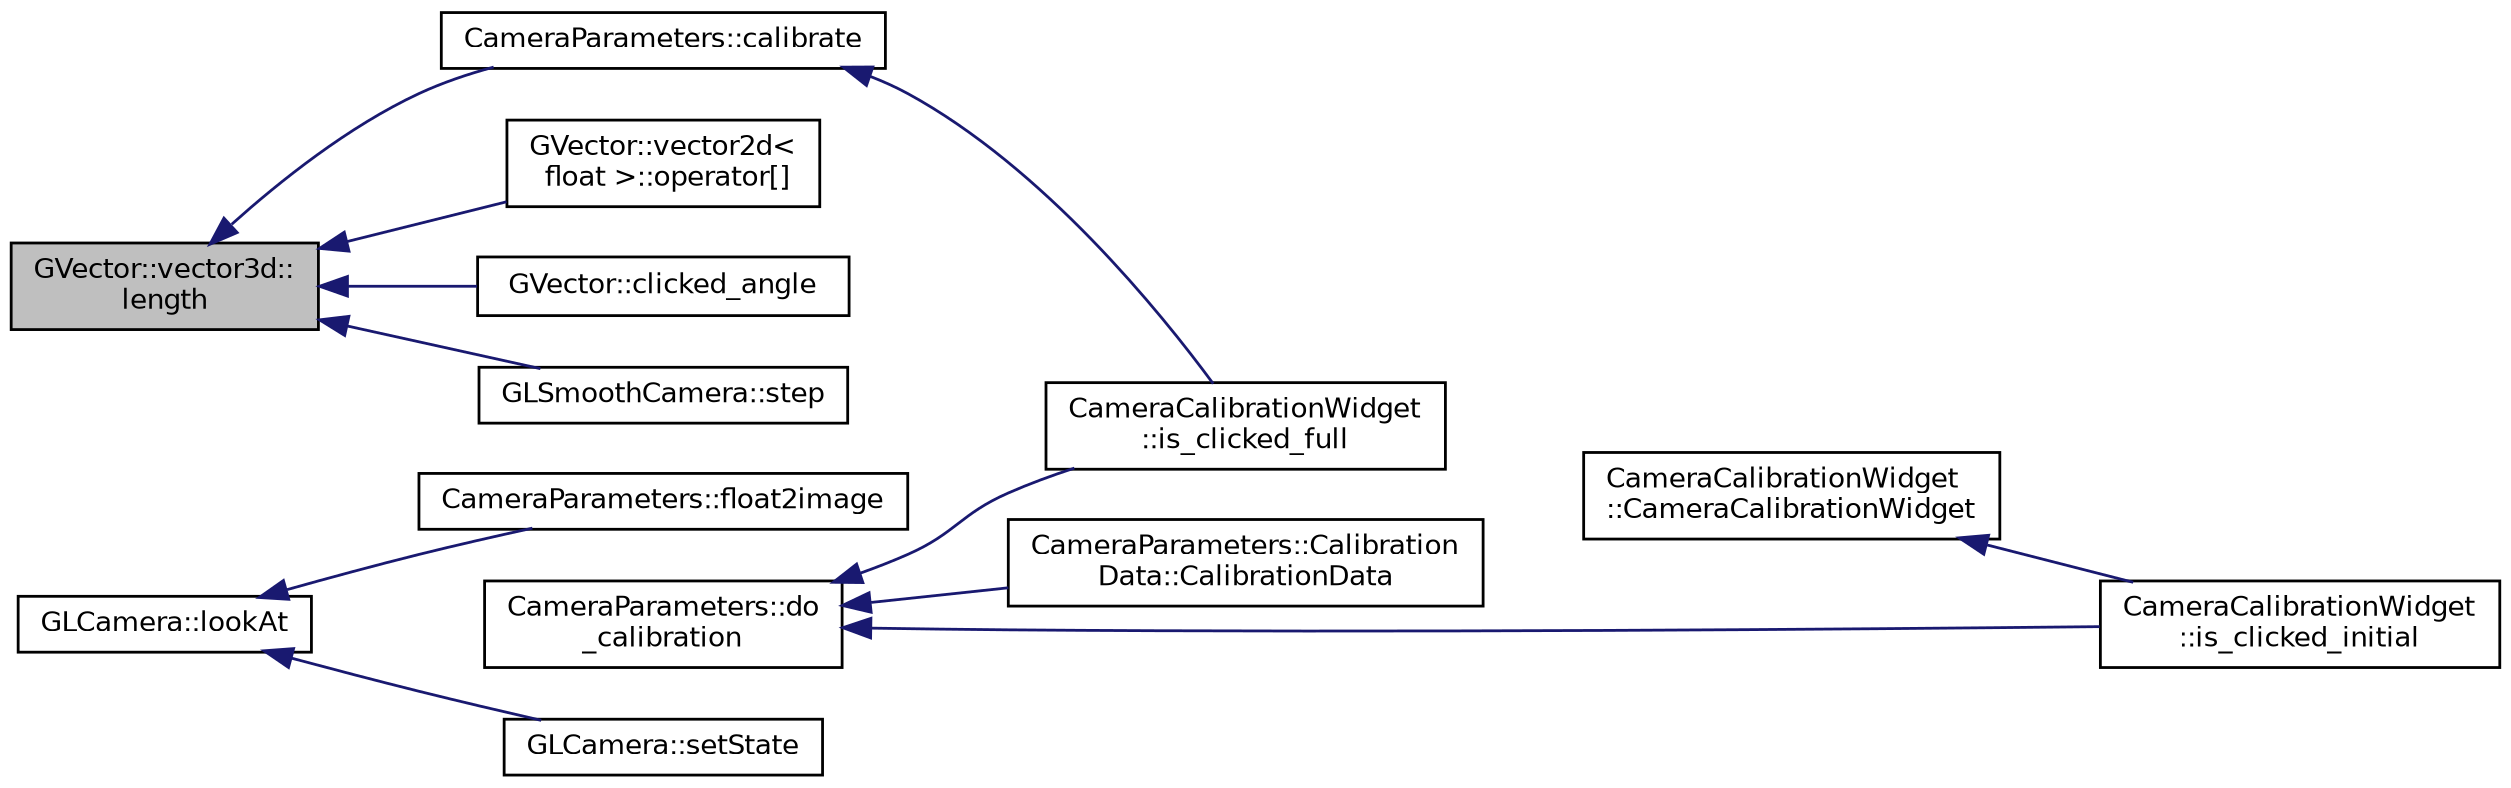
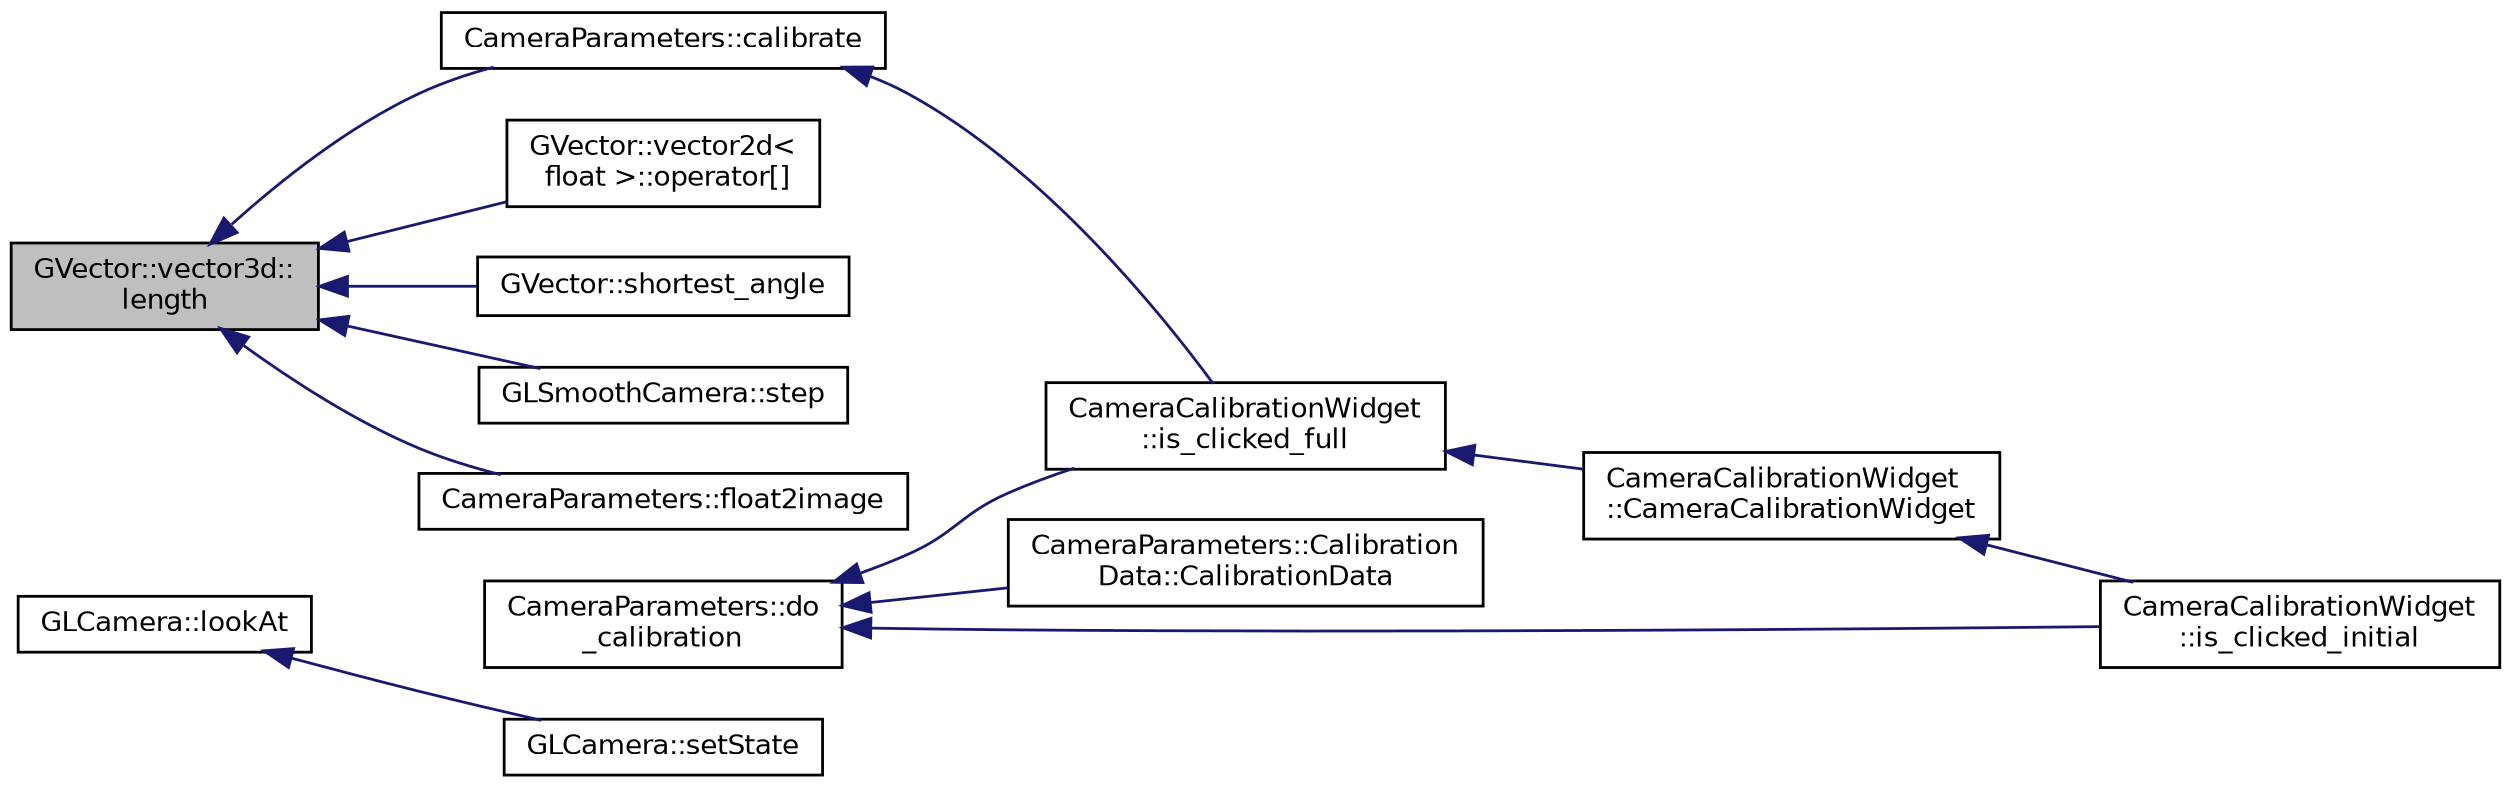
(663, 286) -> (663, 286)
none -> (1529, 462)
(409, 557) -> (366, 423)
